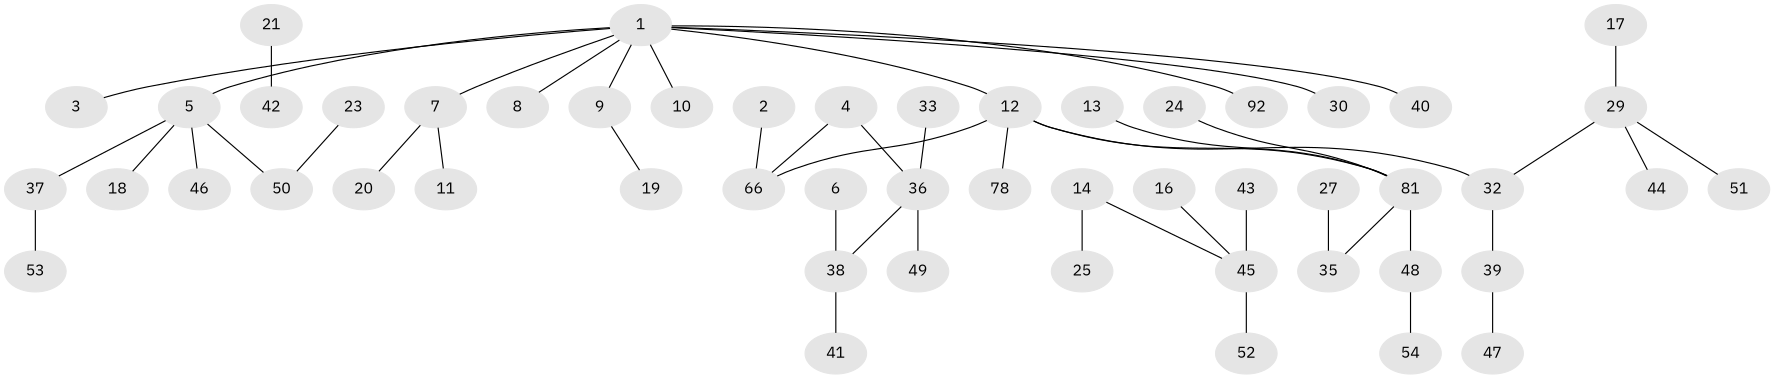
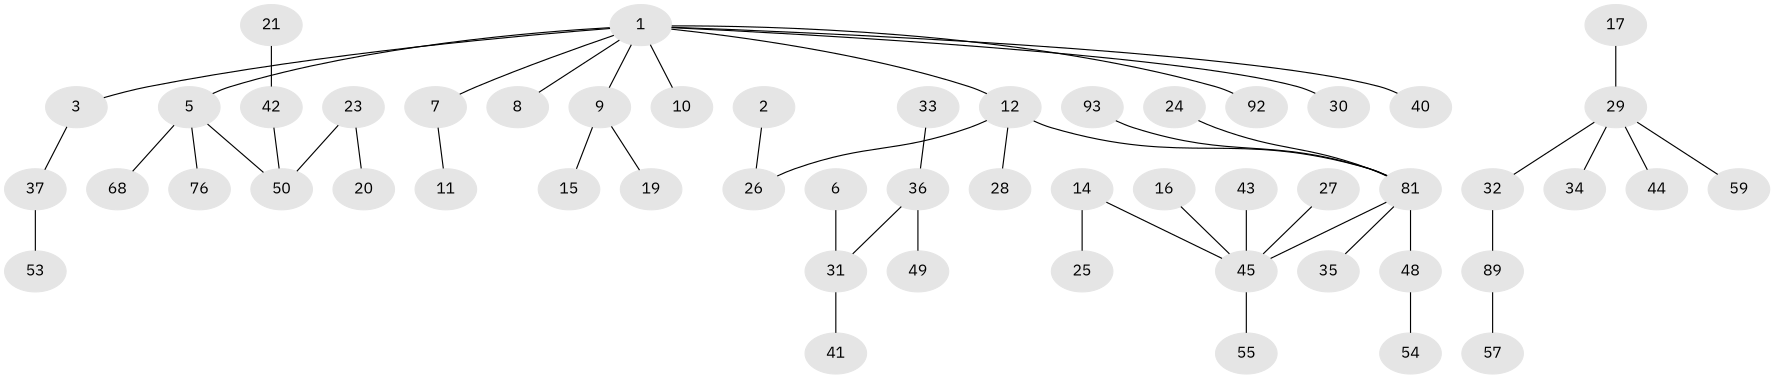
(846, 107) -> none
(1092, 107) -> (1092, 107)
(112, 148) -> (56, 148)
none -> (276, 148)
(400, 148) -> (359, 148)
(1329, 148) -> none
(117, 189) -> (117, 189)
(200, 189) -> (200, 189)
none -> (569, 189)
(754, 189) -> (754, 189)
(1000, 189) -> (1000, 189)
none -> (1575, 189)
(1739, 189) -> (1739, 189)
(1328, 230) -> (1287, 230)
none -> (1328, 230)
(836, 271) -> (836, 271)
(1493, 271) -> (1493, 271)
(1246, 353) -> (1246, 353)
(1493, 353) -> (1493, 353)
